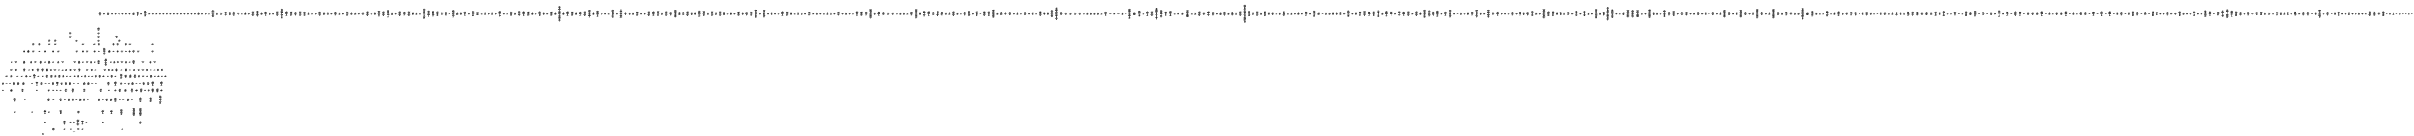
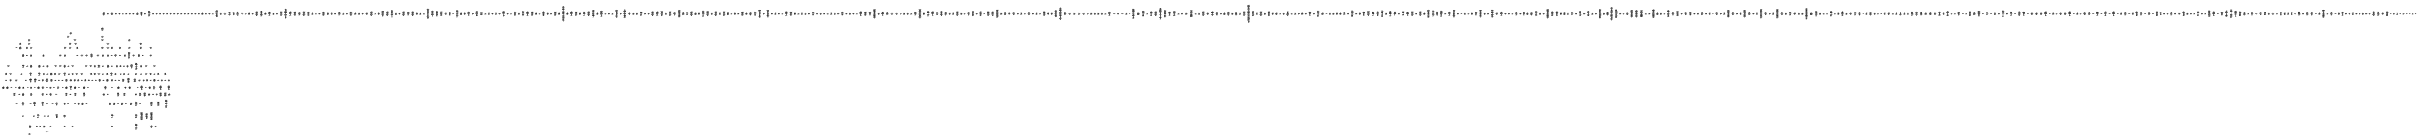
none -> (43, 95)
